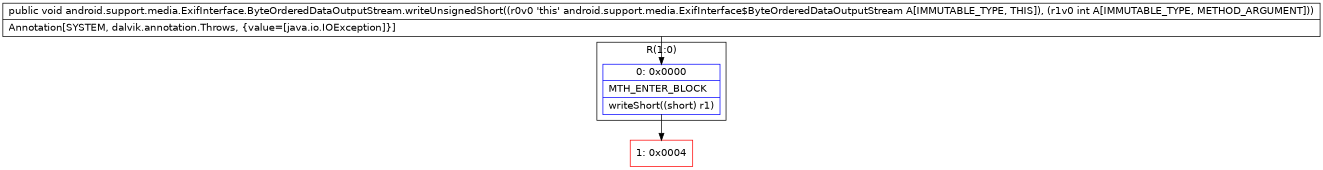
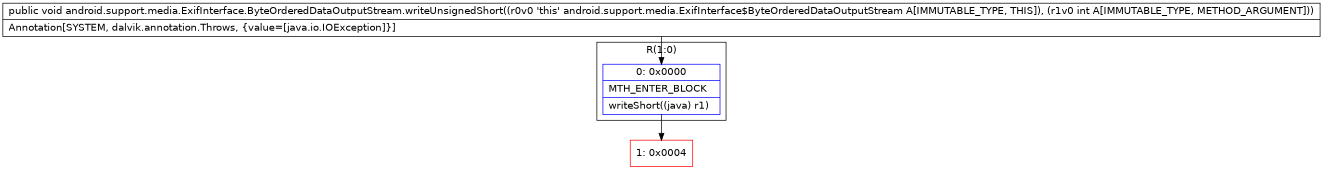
(661, 106) -> (659, 106)
